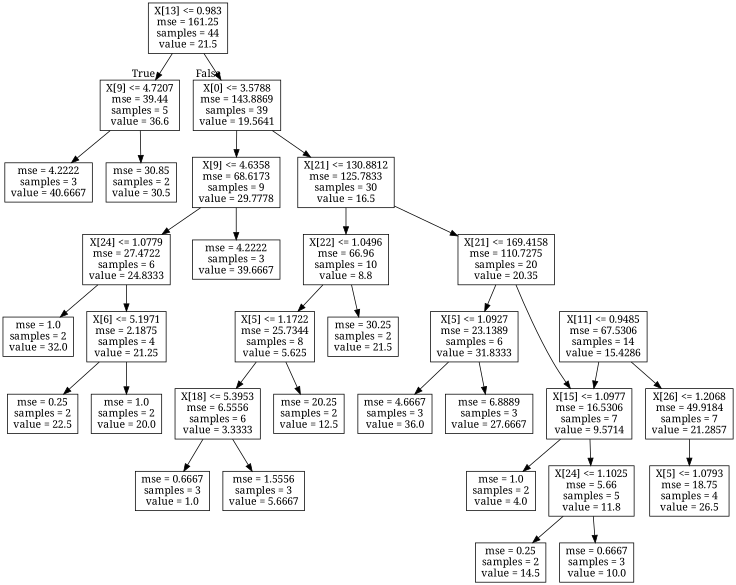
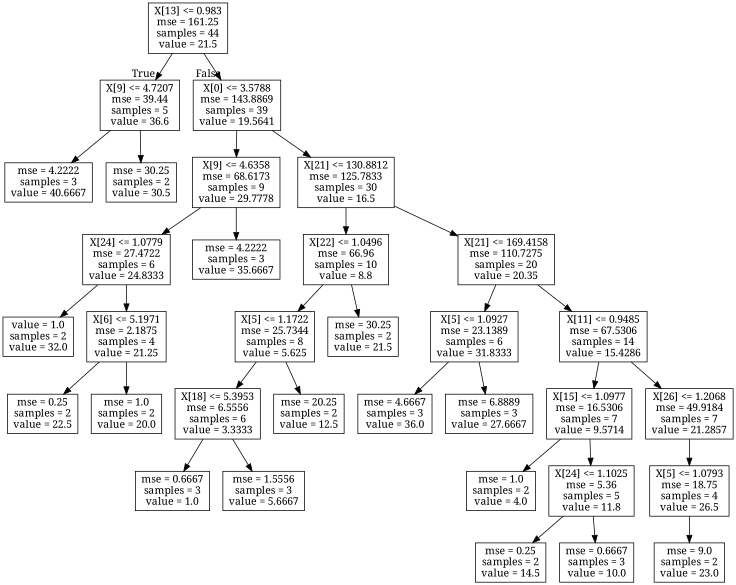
(141, 182) -> (141, 182)
(236, 260) -> (236, 260)
(539, 335) -> (552, 296)
(38, 337) -> (38, 337)
(591, 491) -> (591, 491)
none -> (689, 563)
